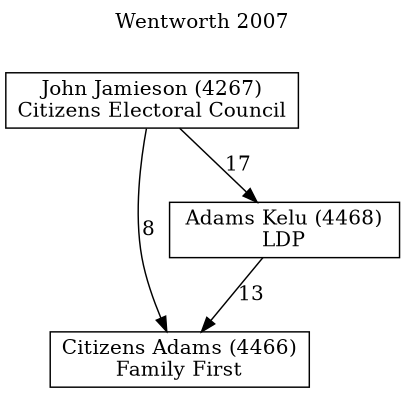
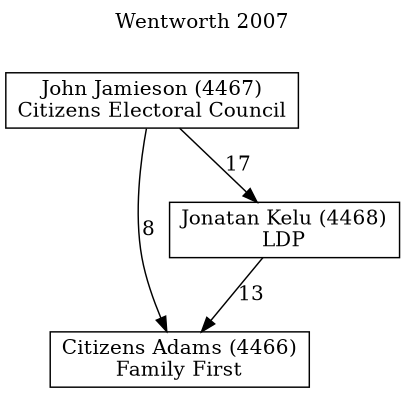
(152, 100) -> (152, 100)
(285, 230) -> (285, 230)
